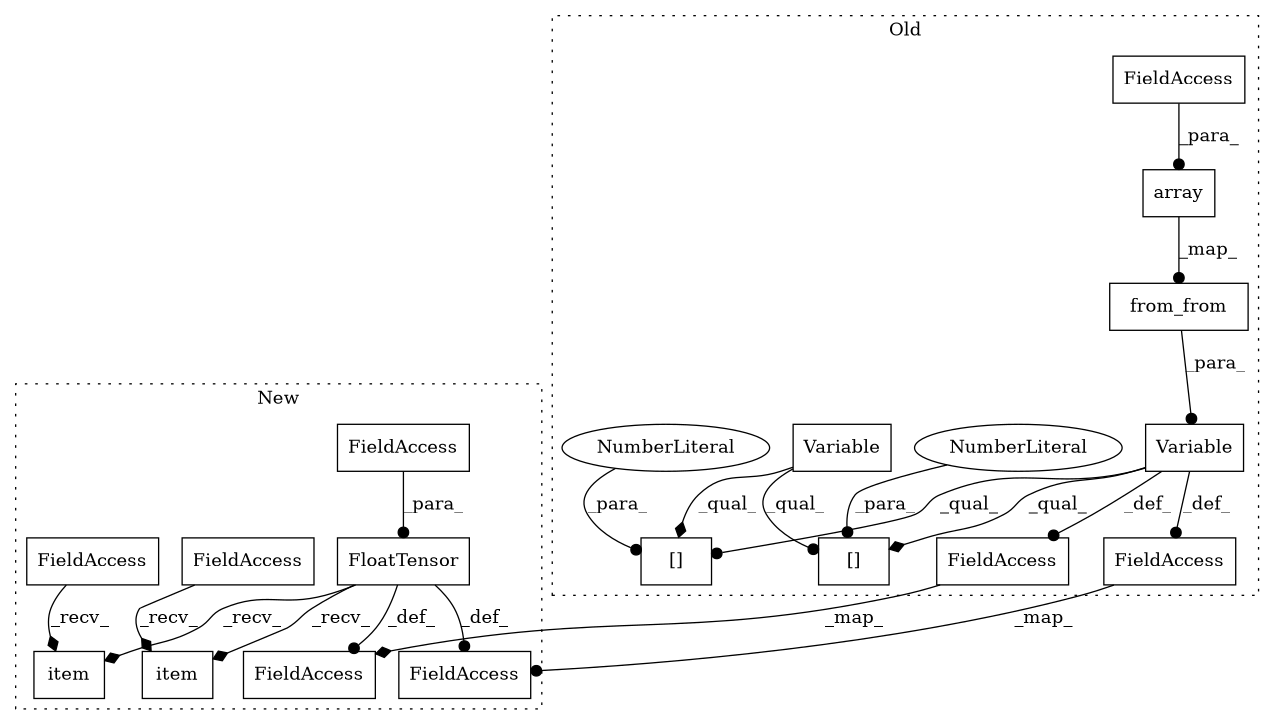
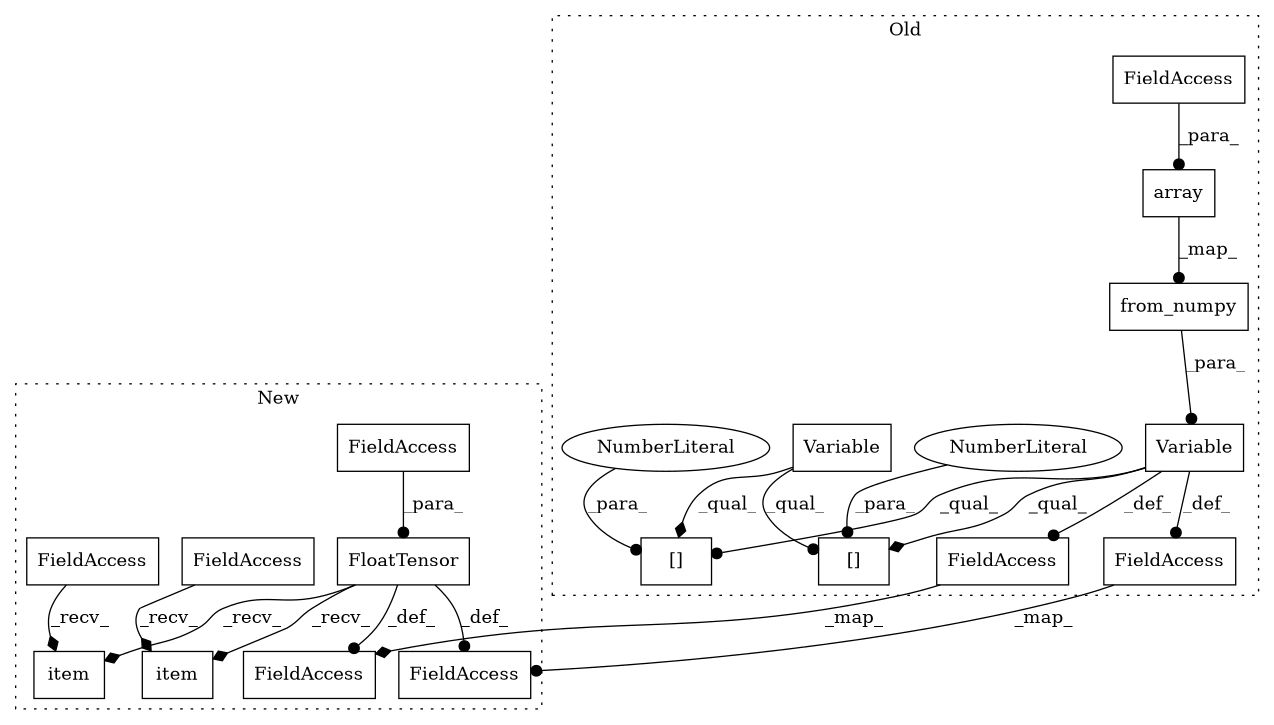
(1179, 307) -> (1179, 307)
